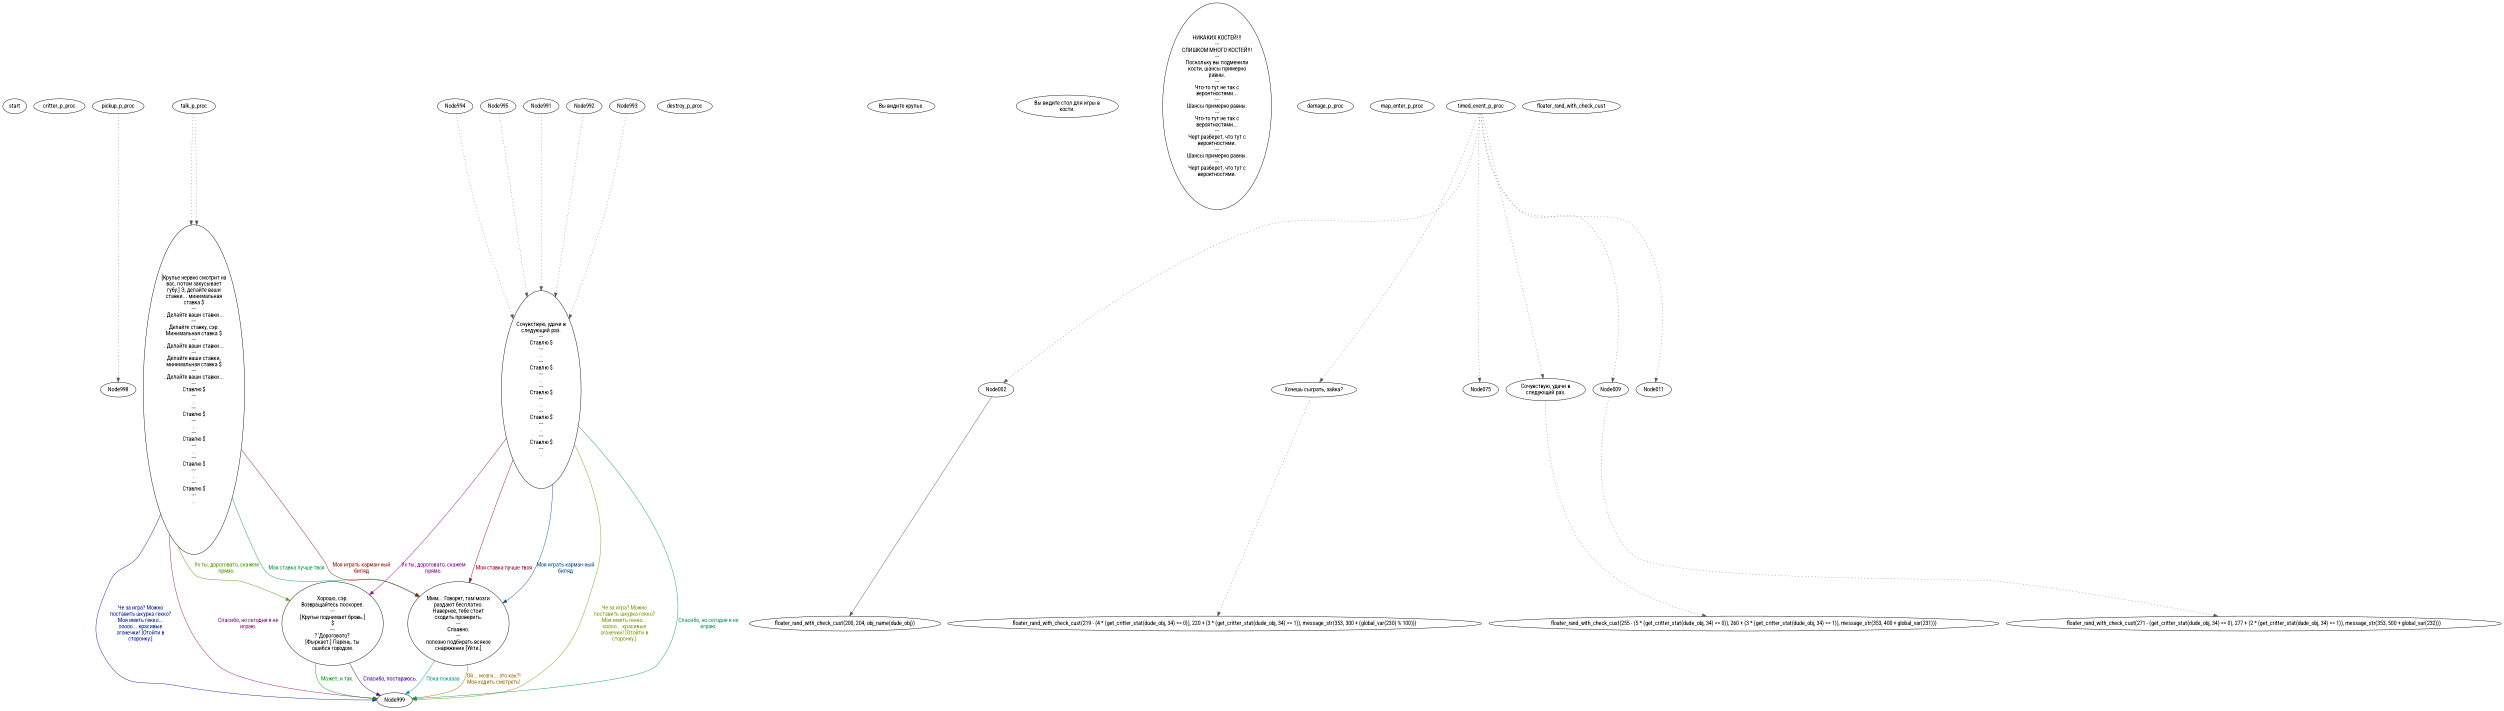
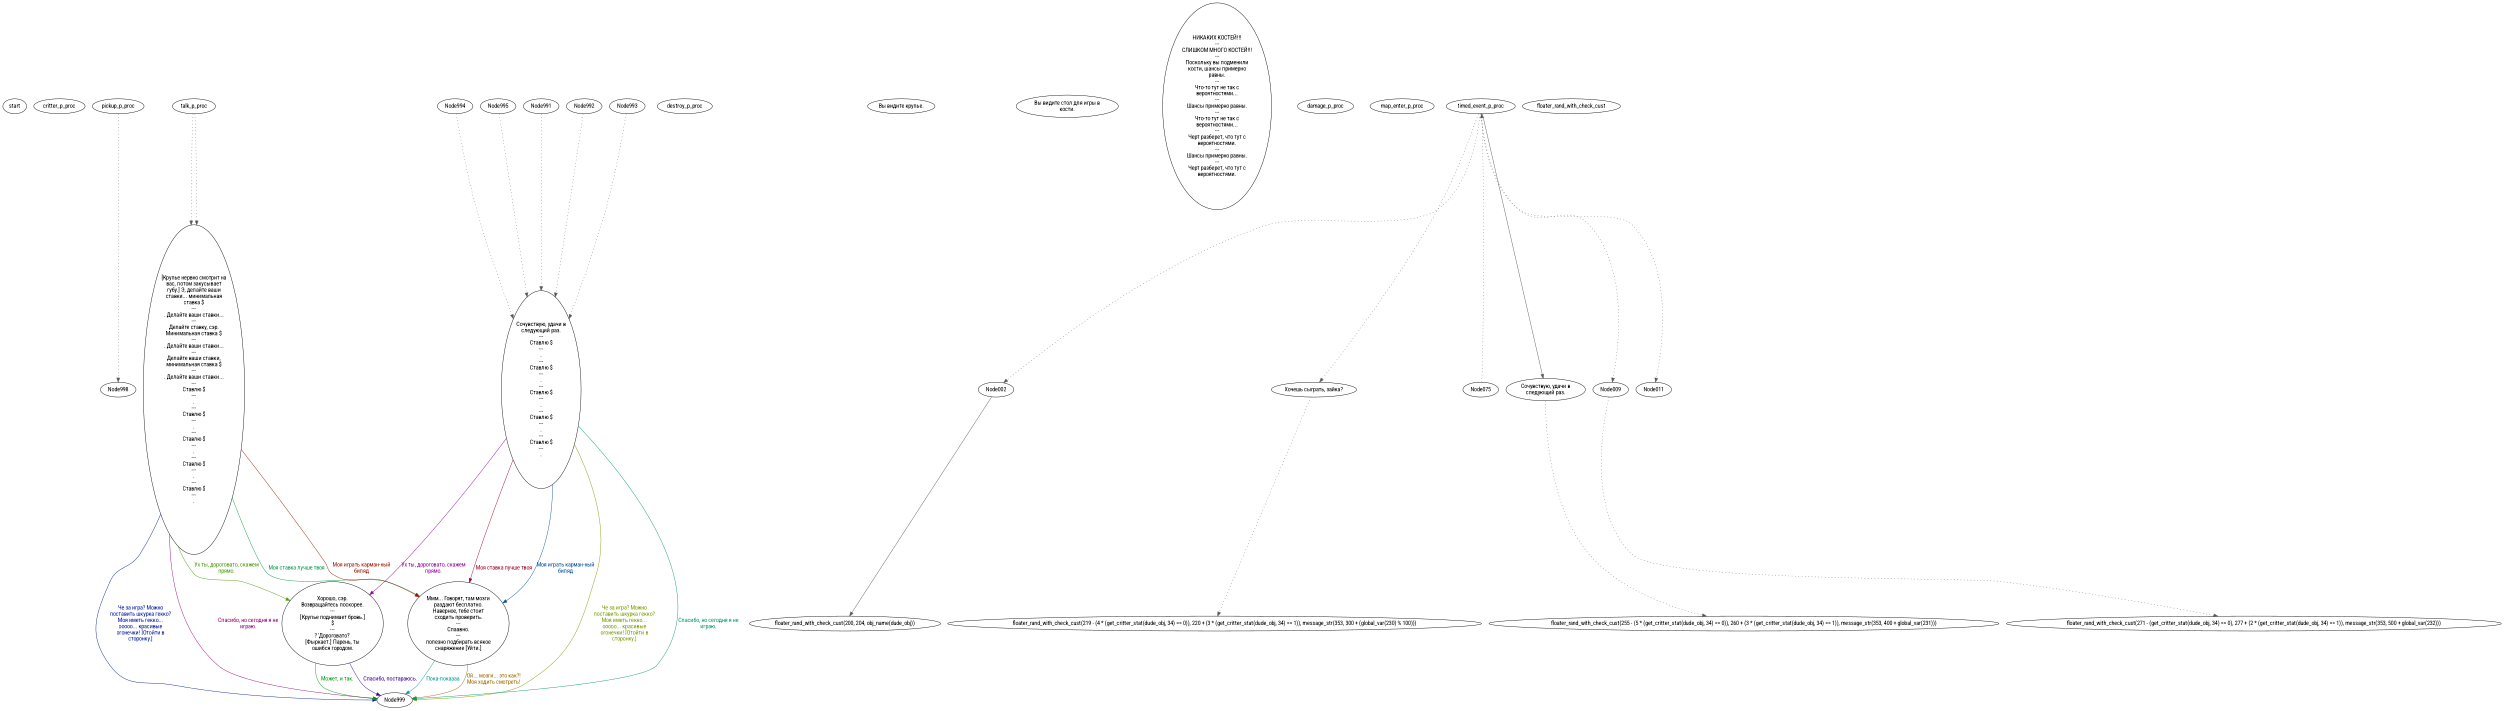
(1512, 244) -> (1512, 244)
(1478, 246) -> (1484, 250)
